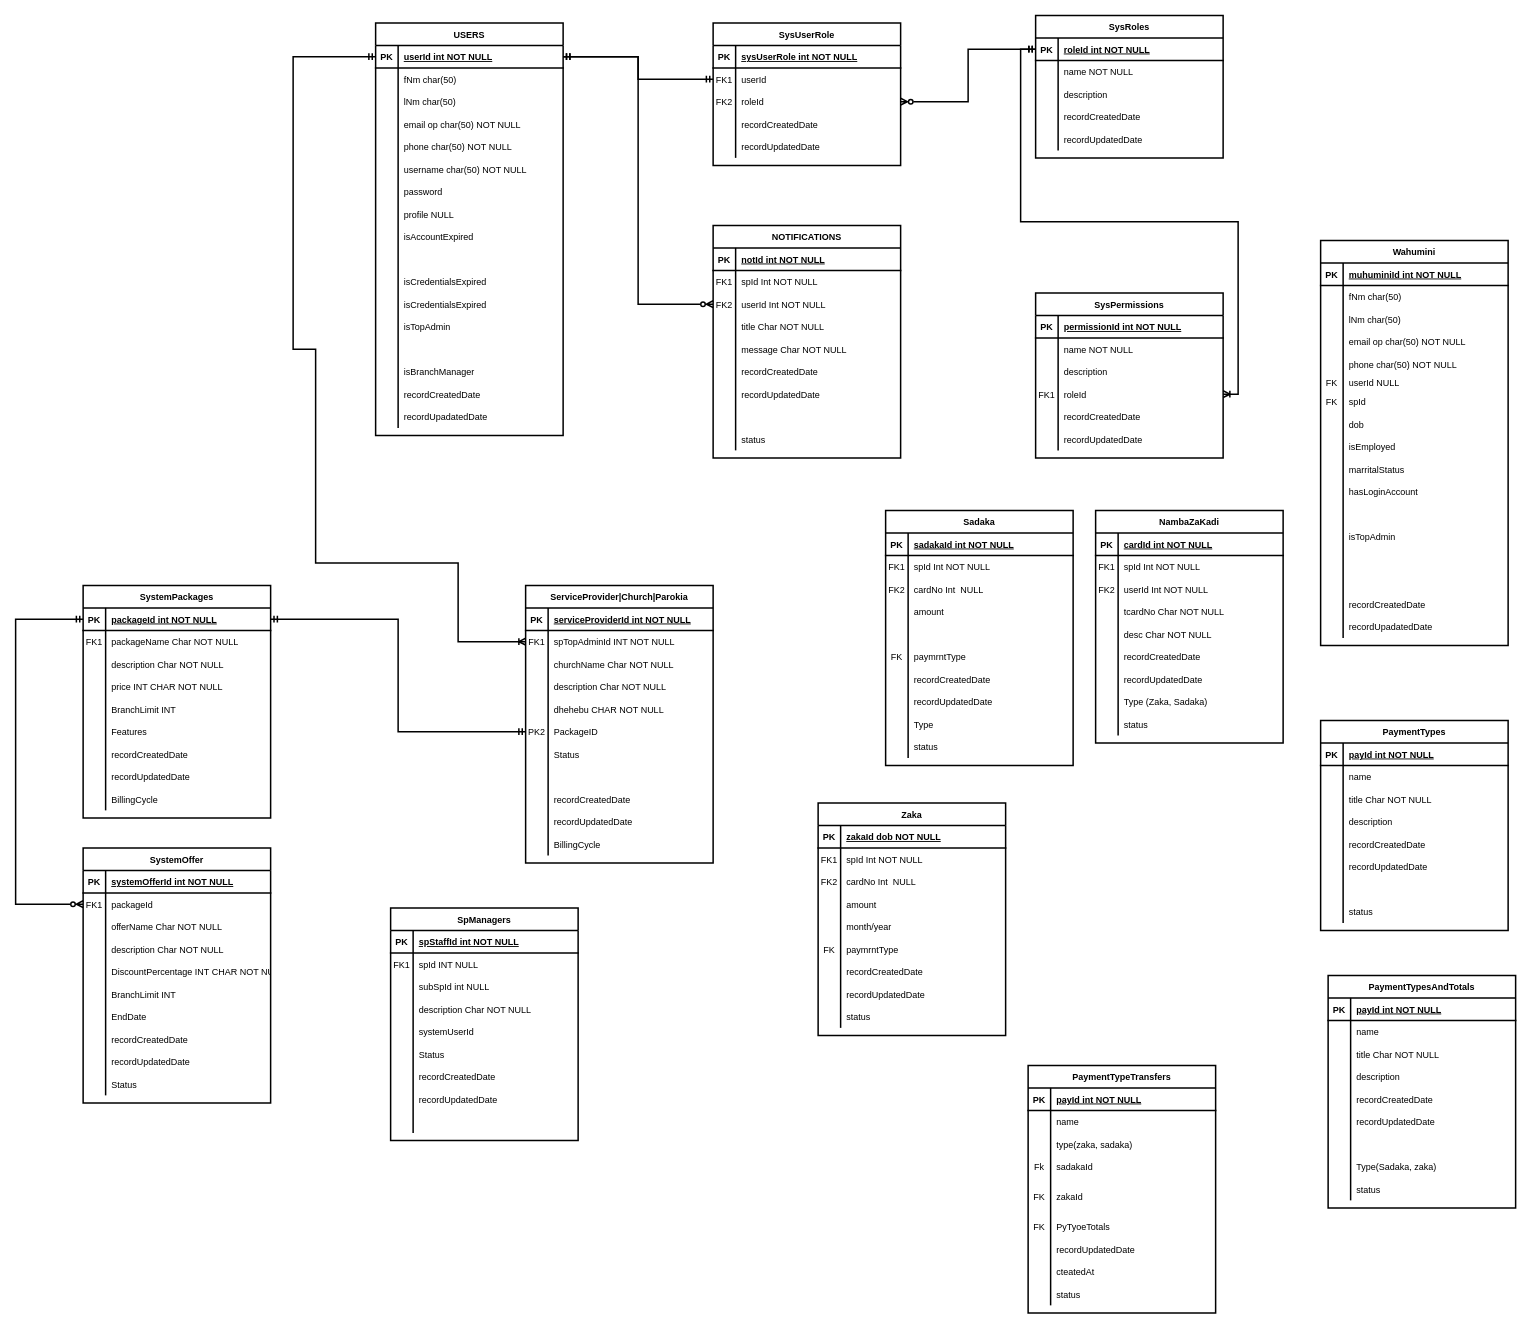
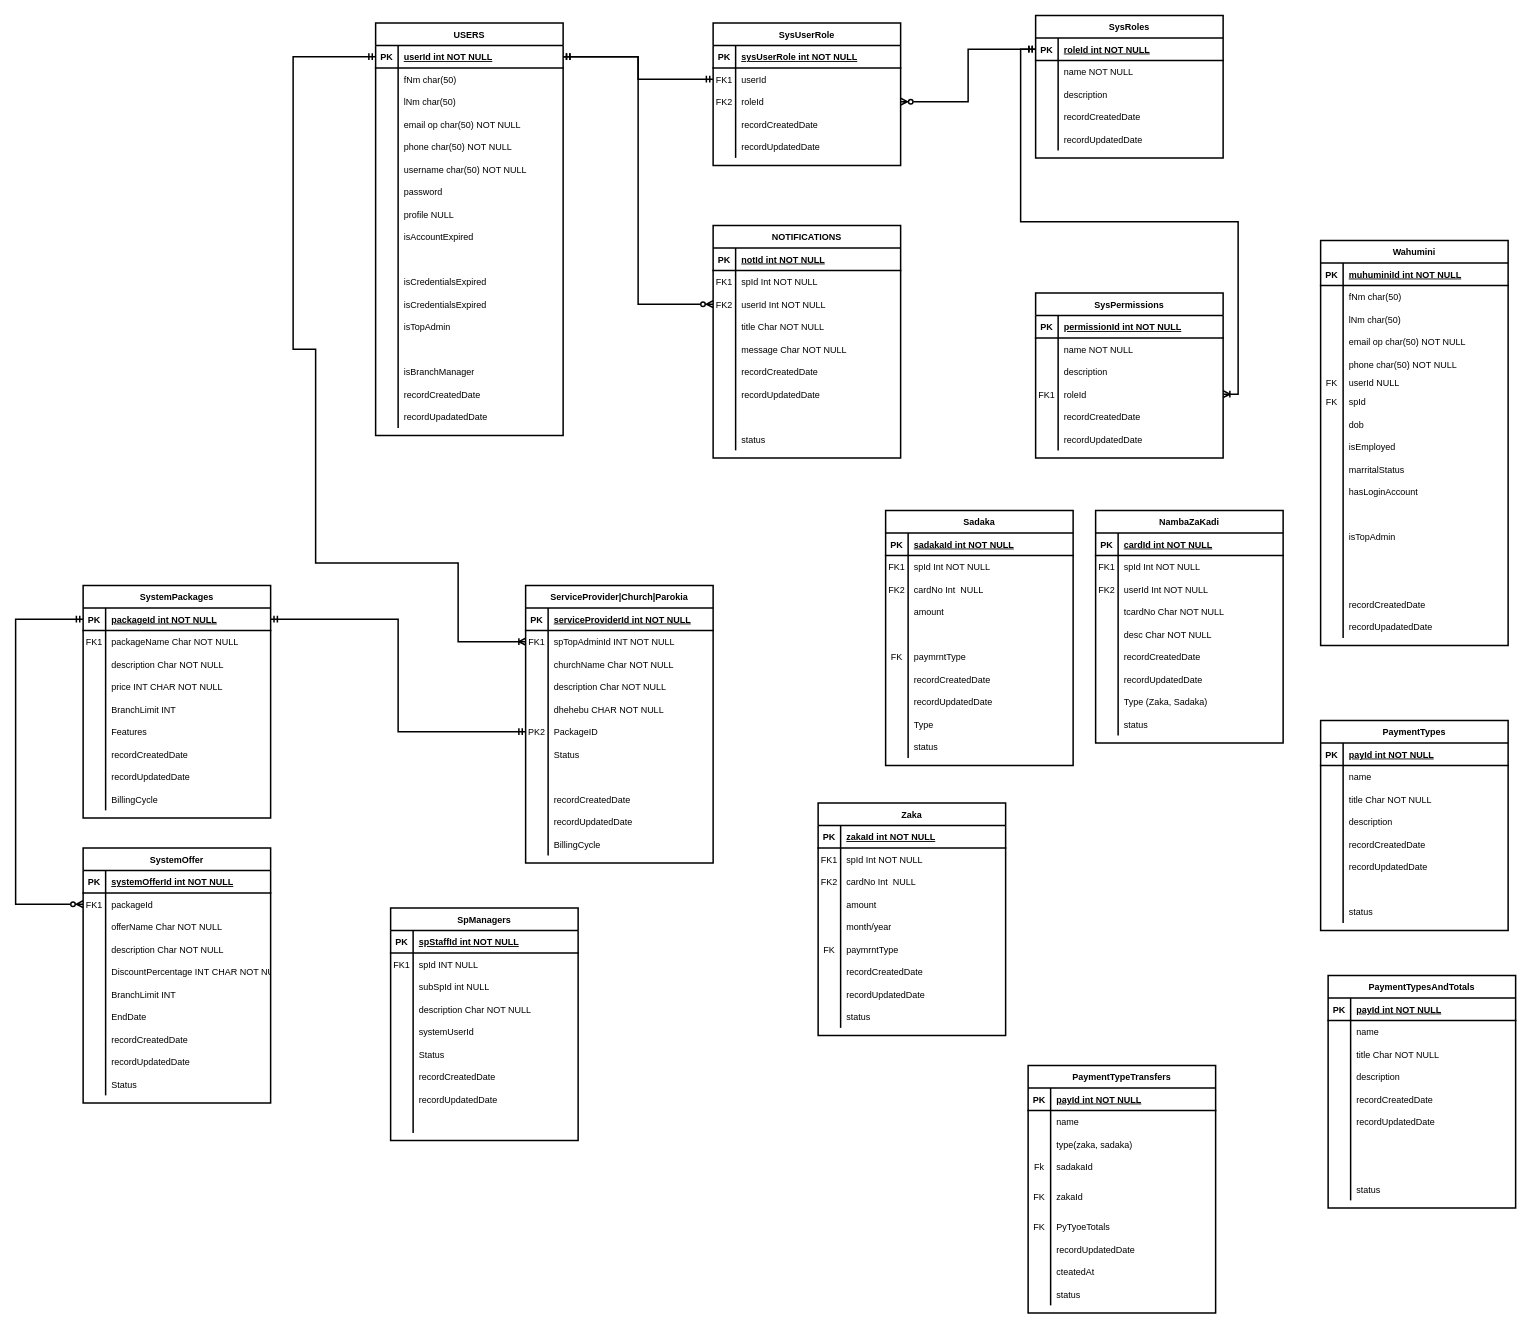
(892, 837) -> (890, 837)
(1433, 1167) -> none
